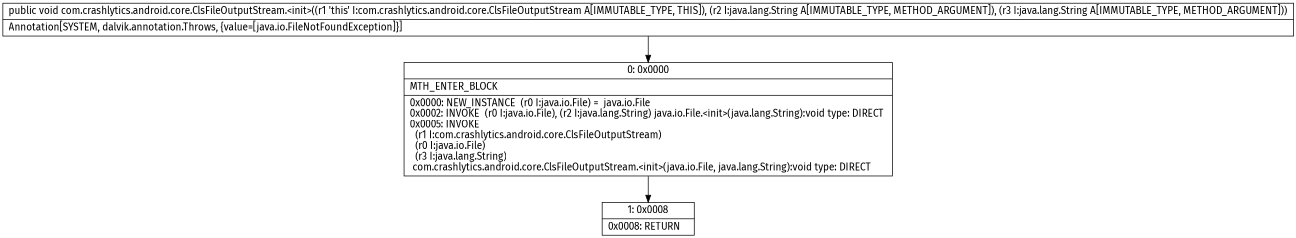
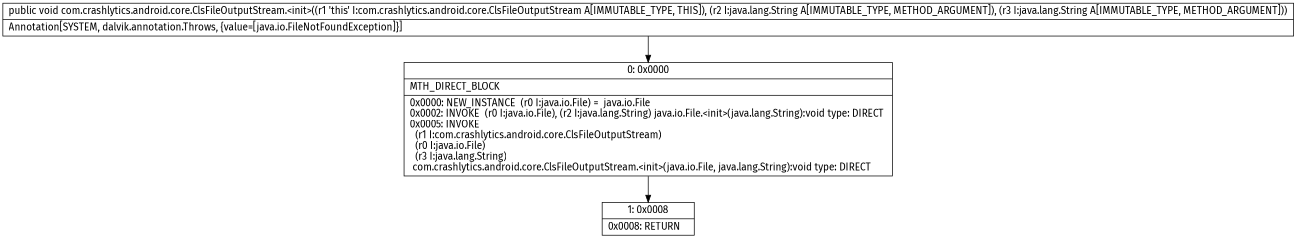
(454, 87) -> (455, 87)
